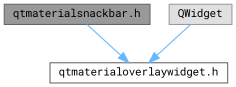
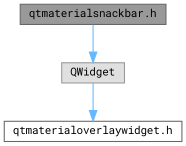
(104, 40) -> (93, 38)
